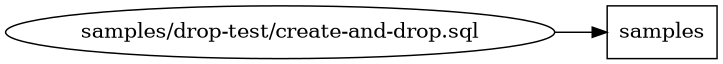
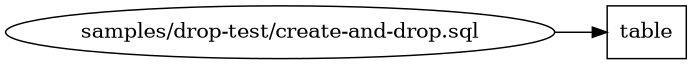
(662, 32) -> (647, 32)
